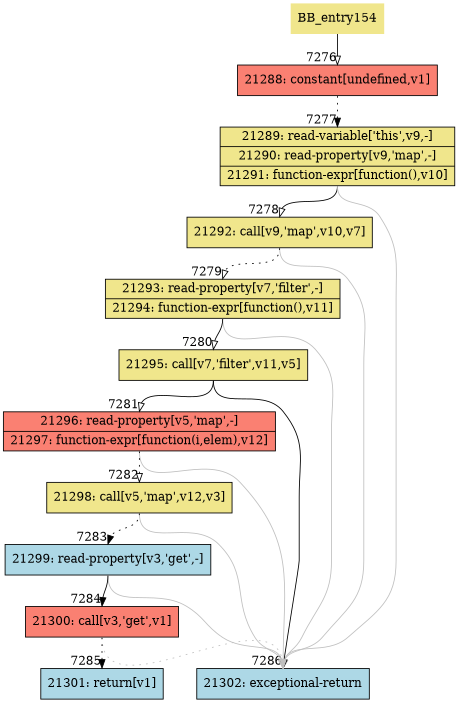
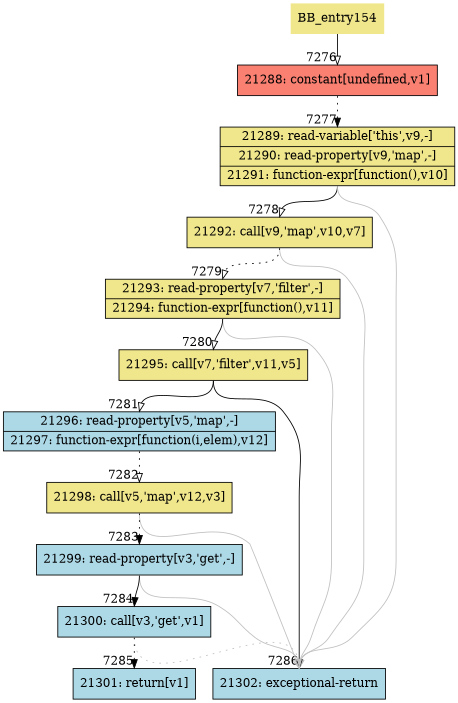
(139, 431) -> (139, 431)
(262, 511) -> none
(102, 622) -> (134, 622)
